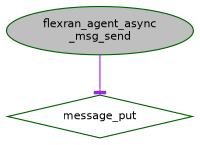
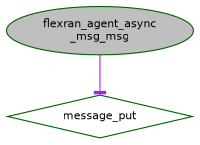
(100, 31) -> (100, 31)
